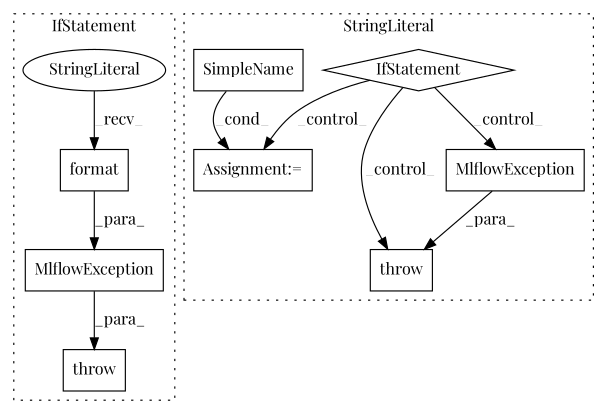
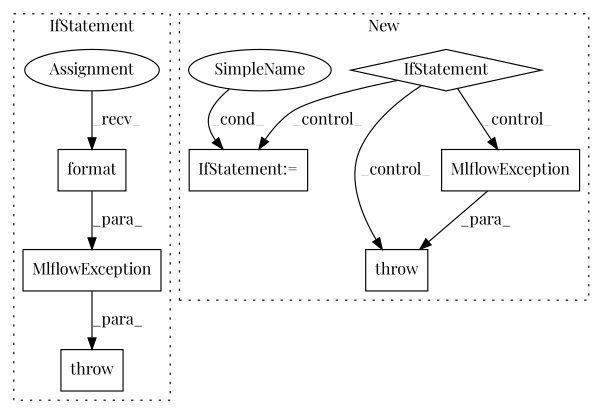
(389, 27) -> (384, 27)
(94, 70) -> (92, 70)
(248, 70) -> (260, 70)
(253, 170) -> (248, 170)
